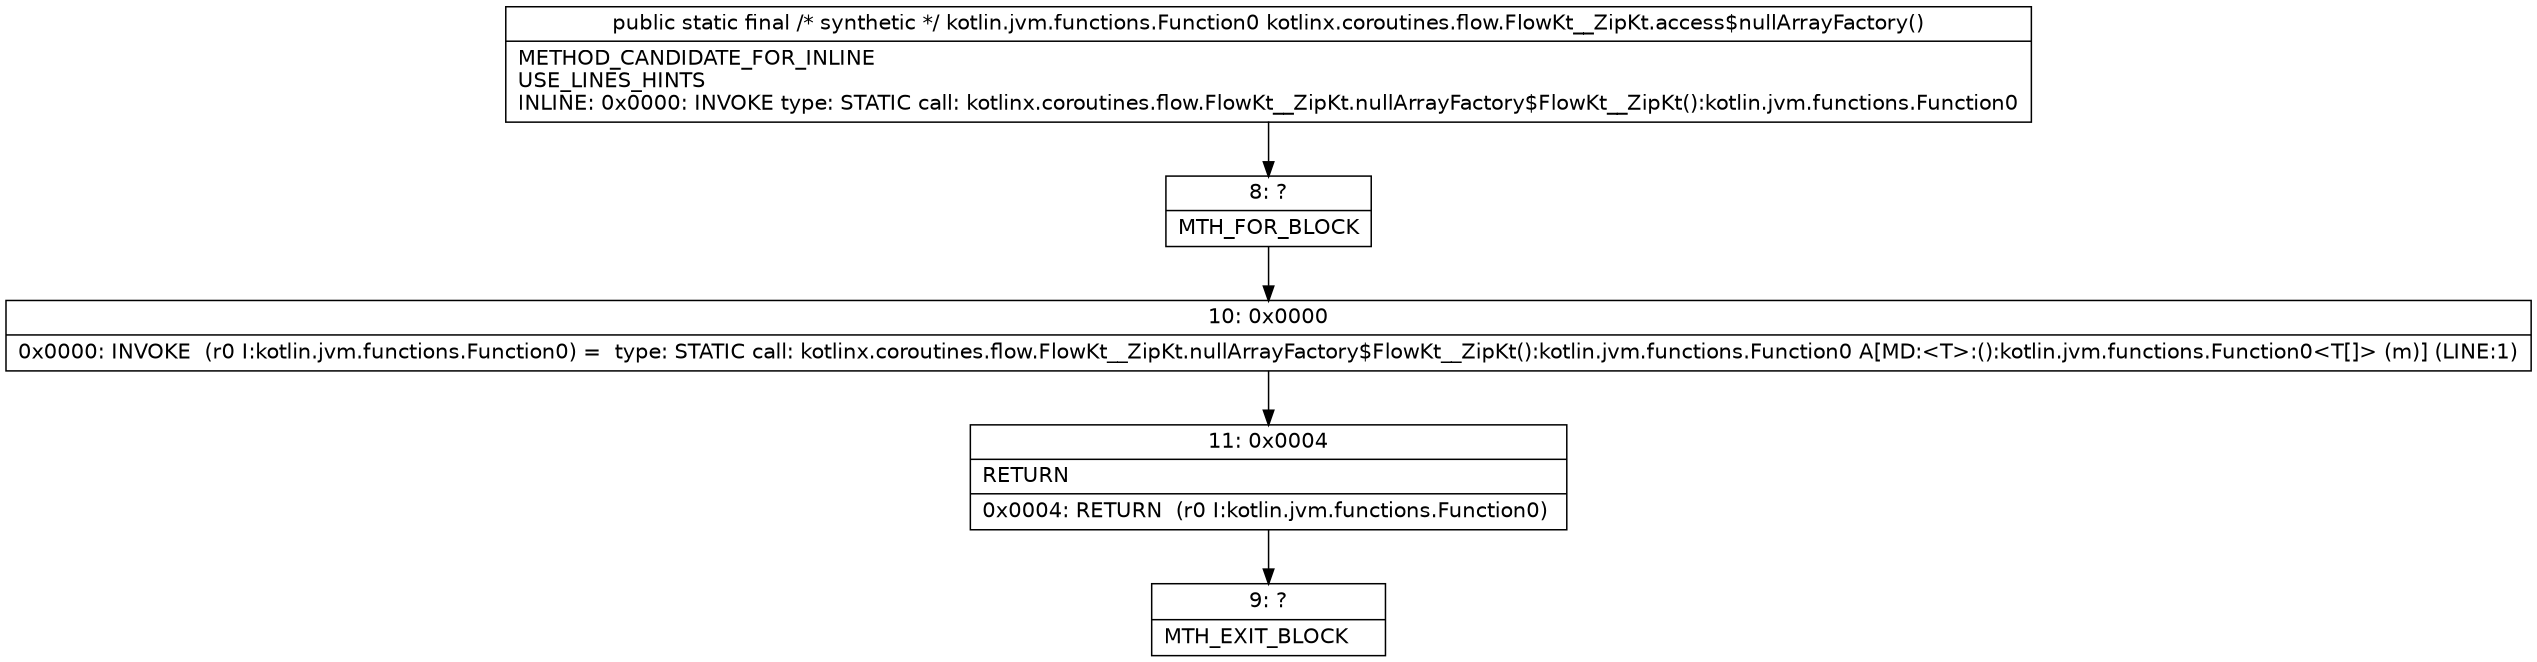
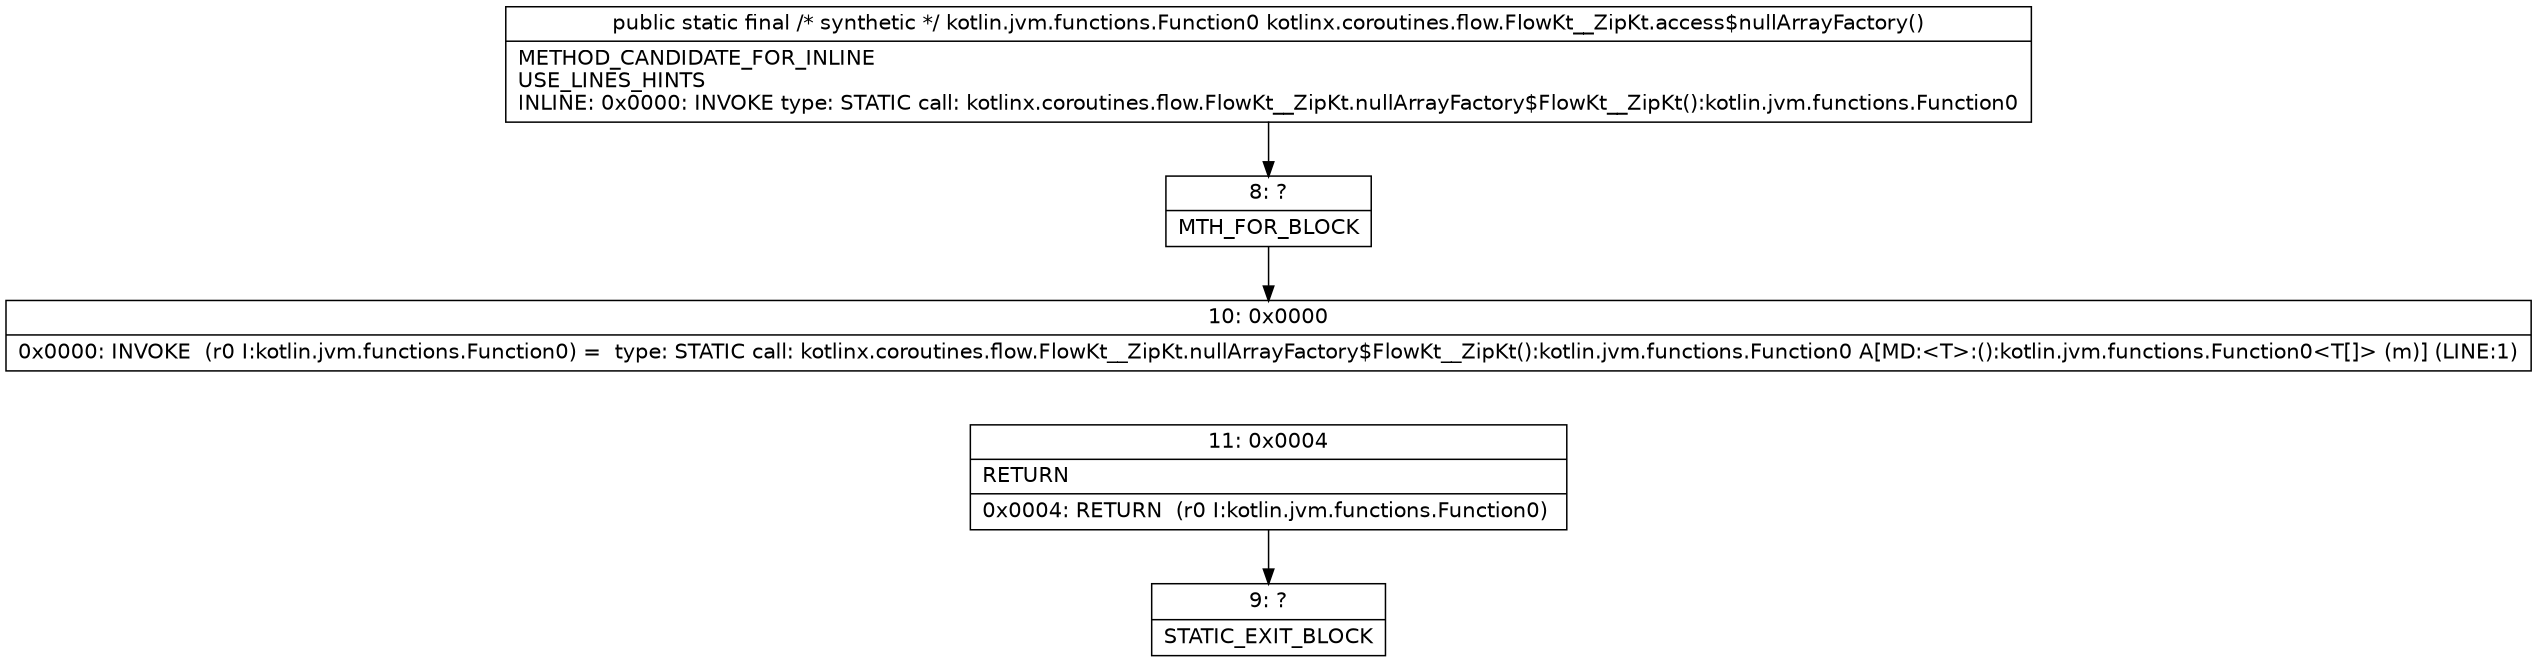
(1269, 390) -> none
(1257, 637) -> (1269, 637)
